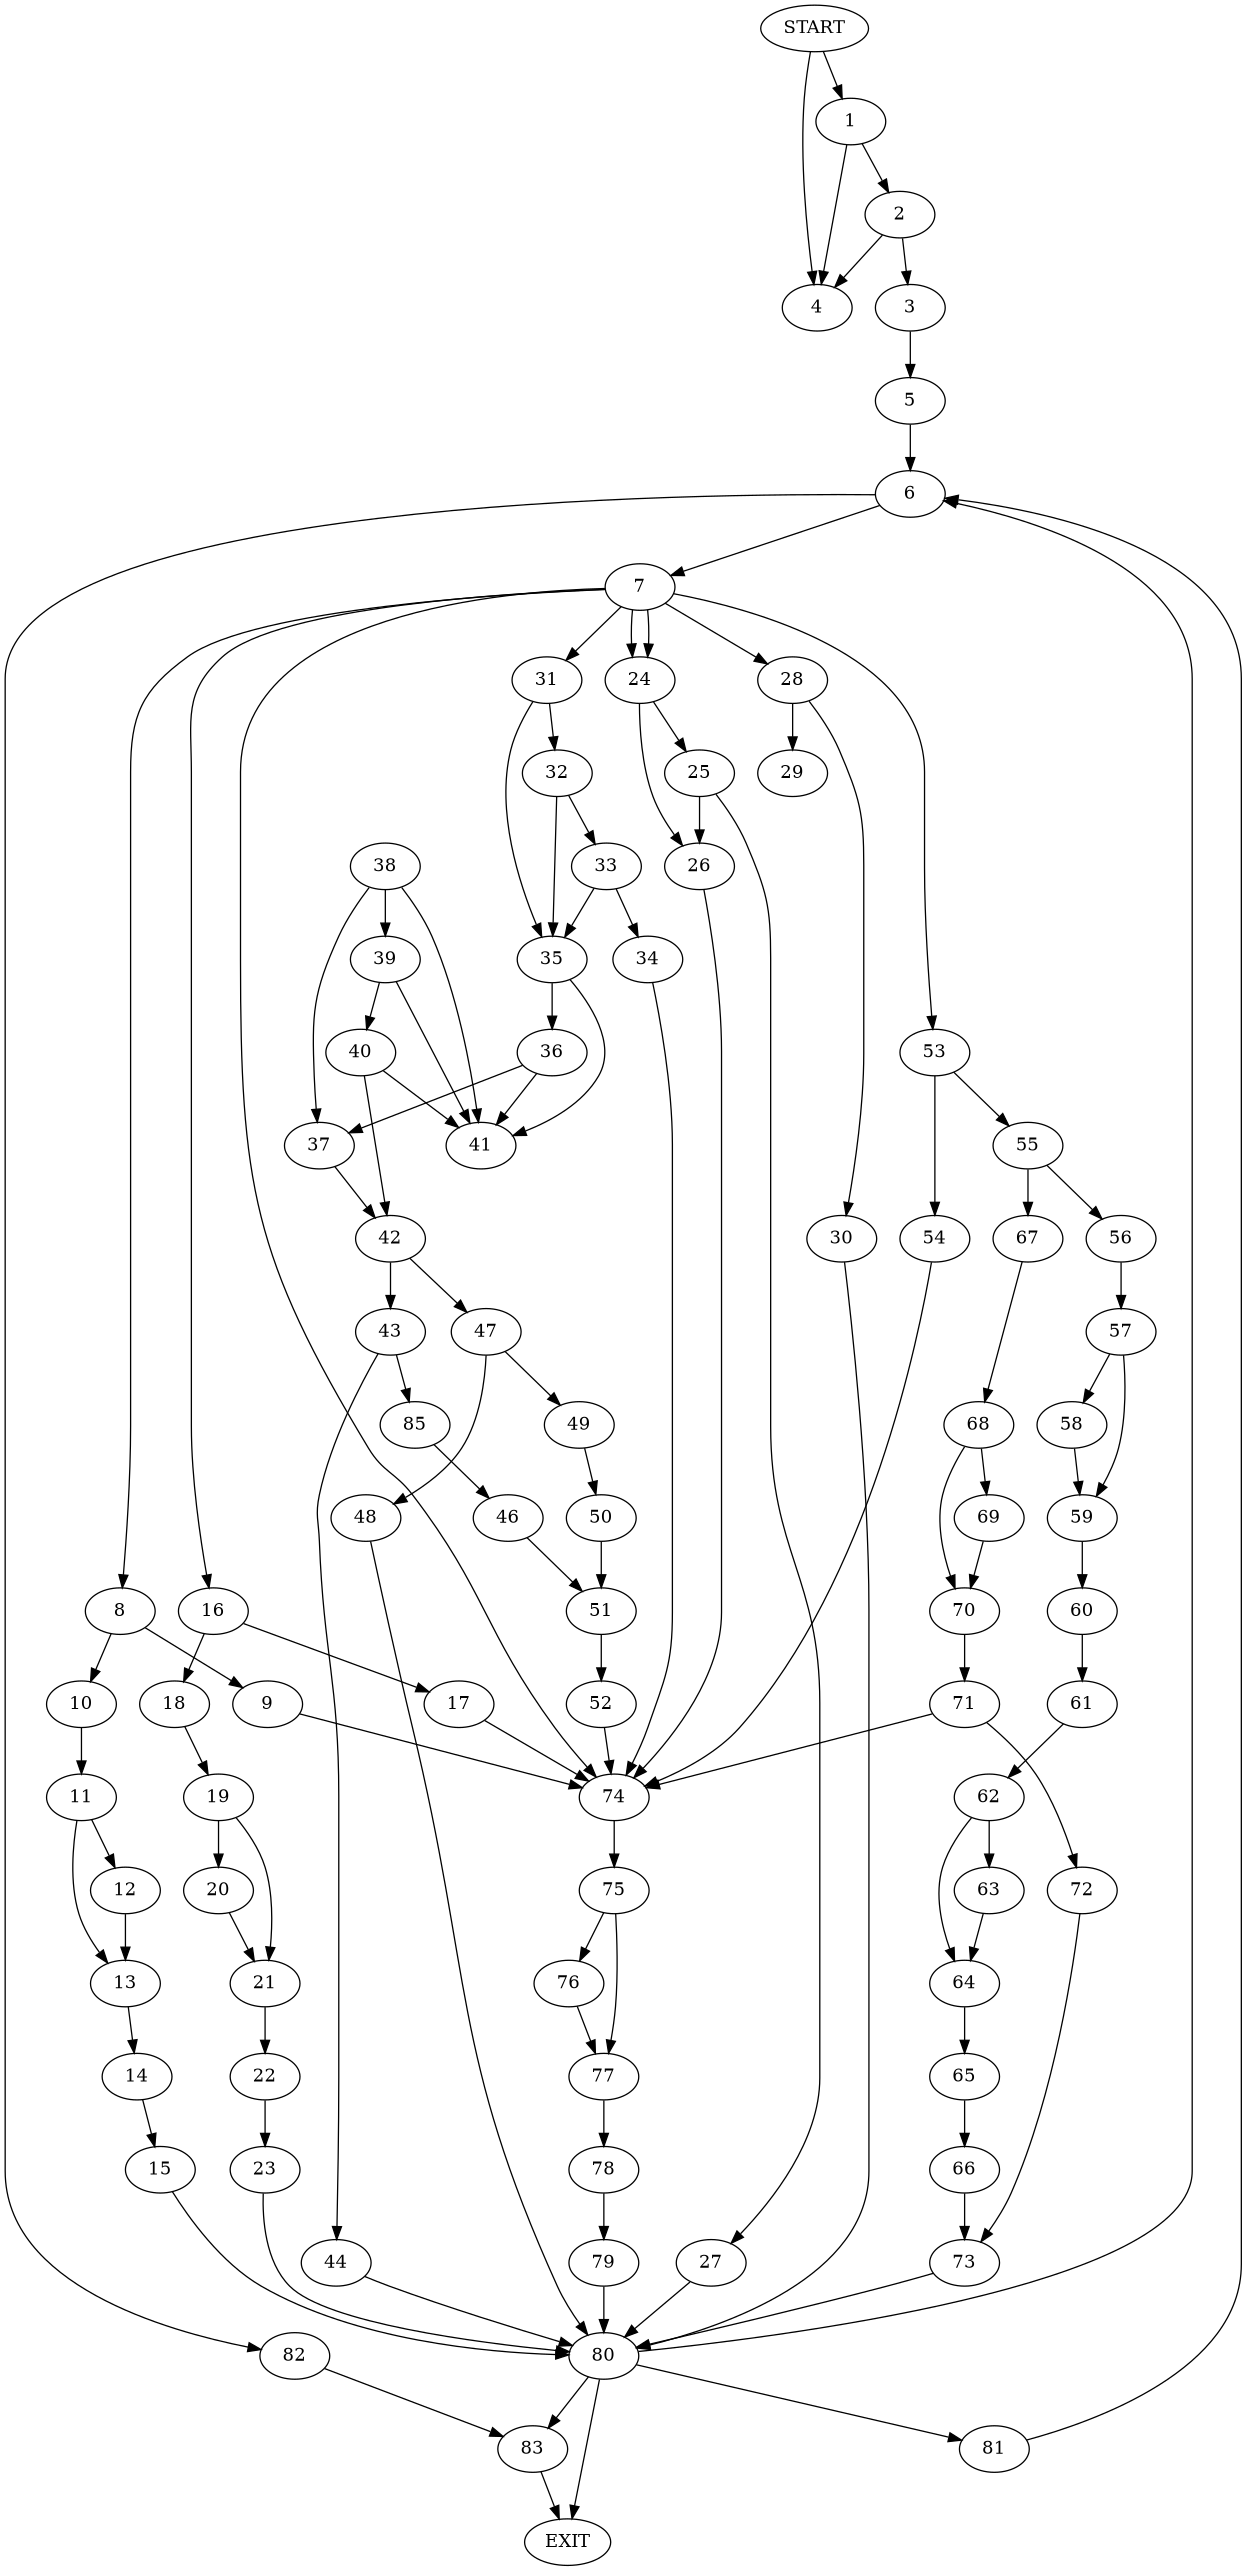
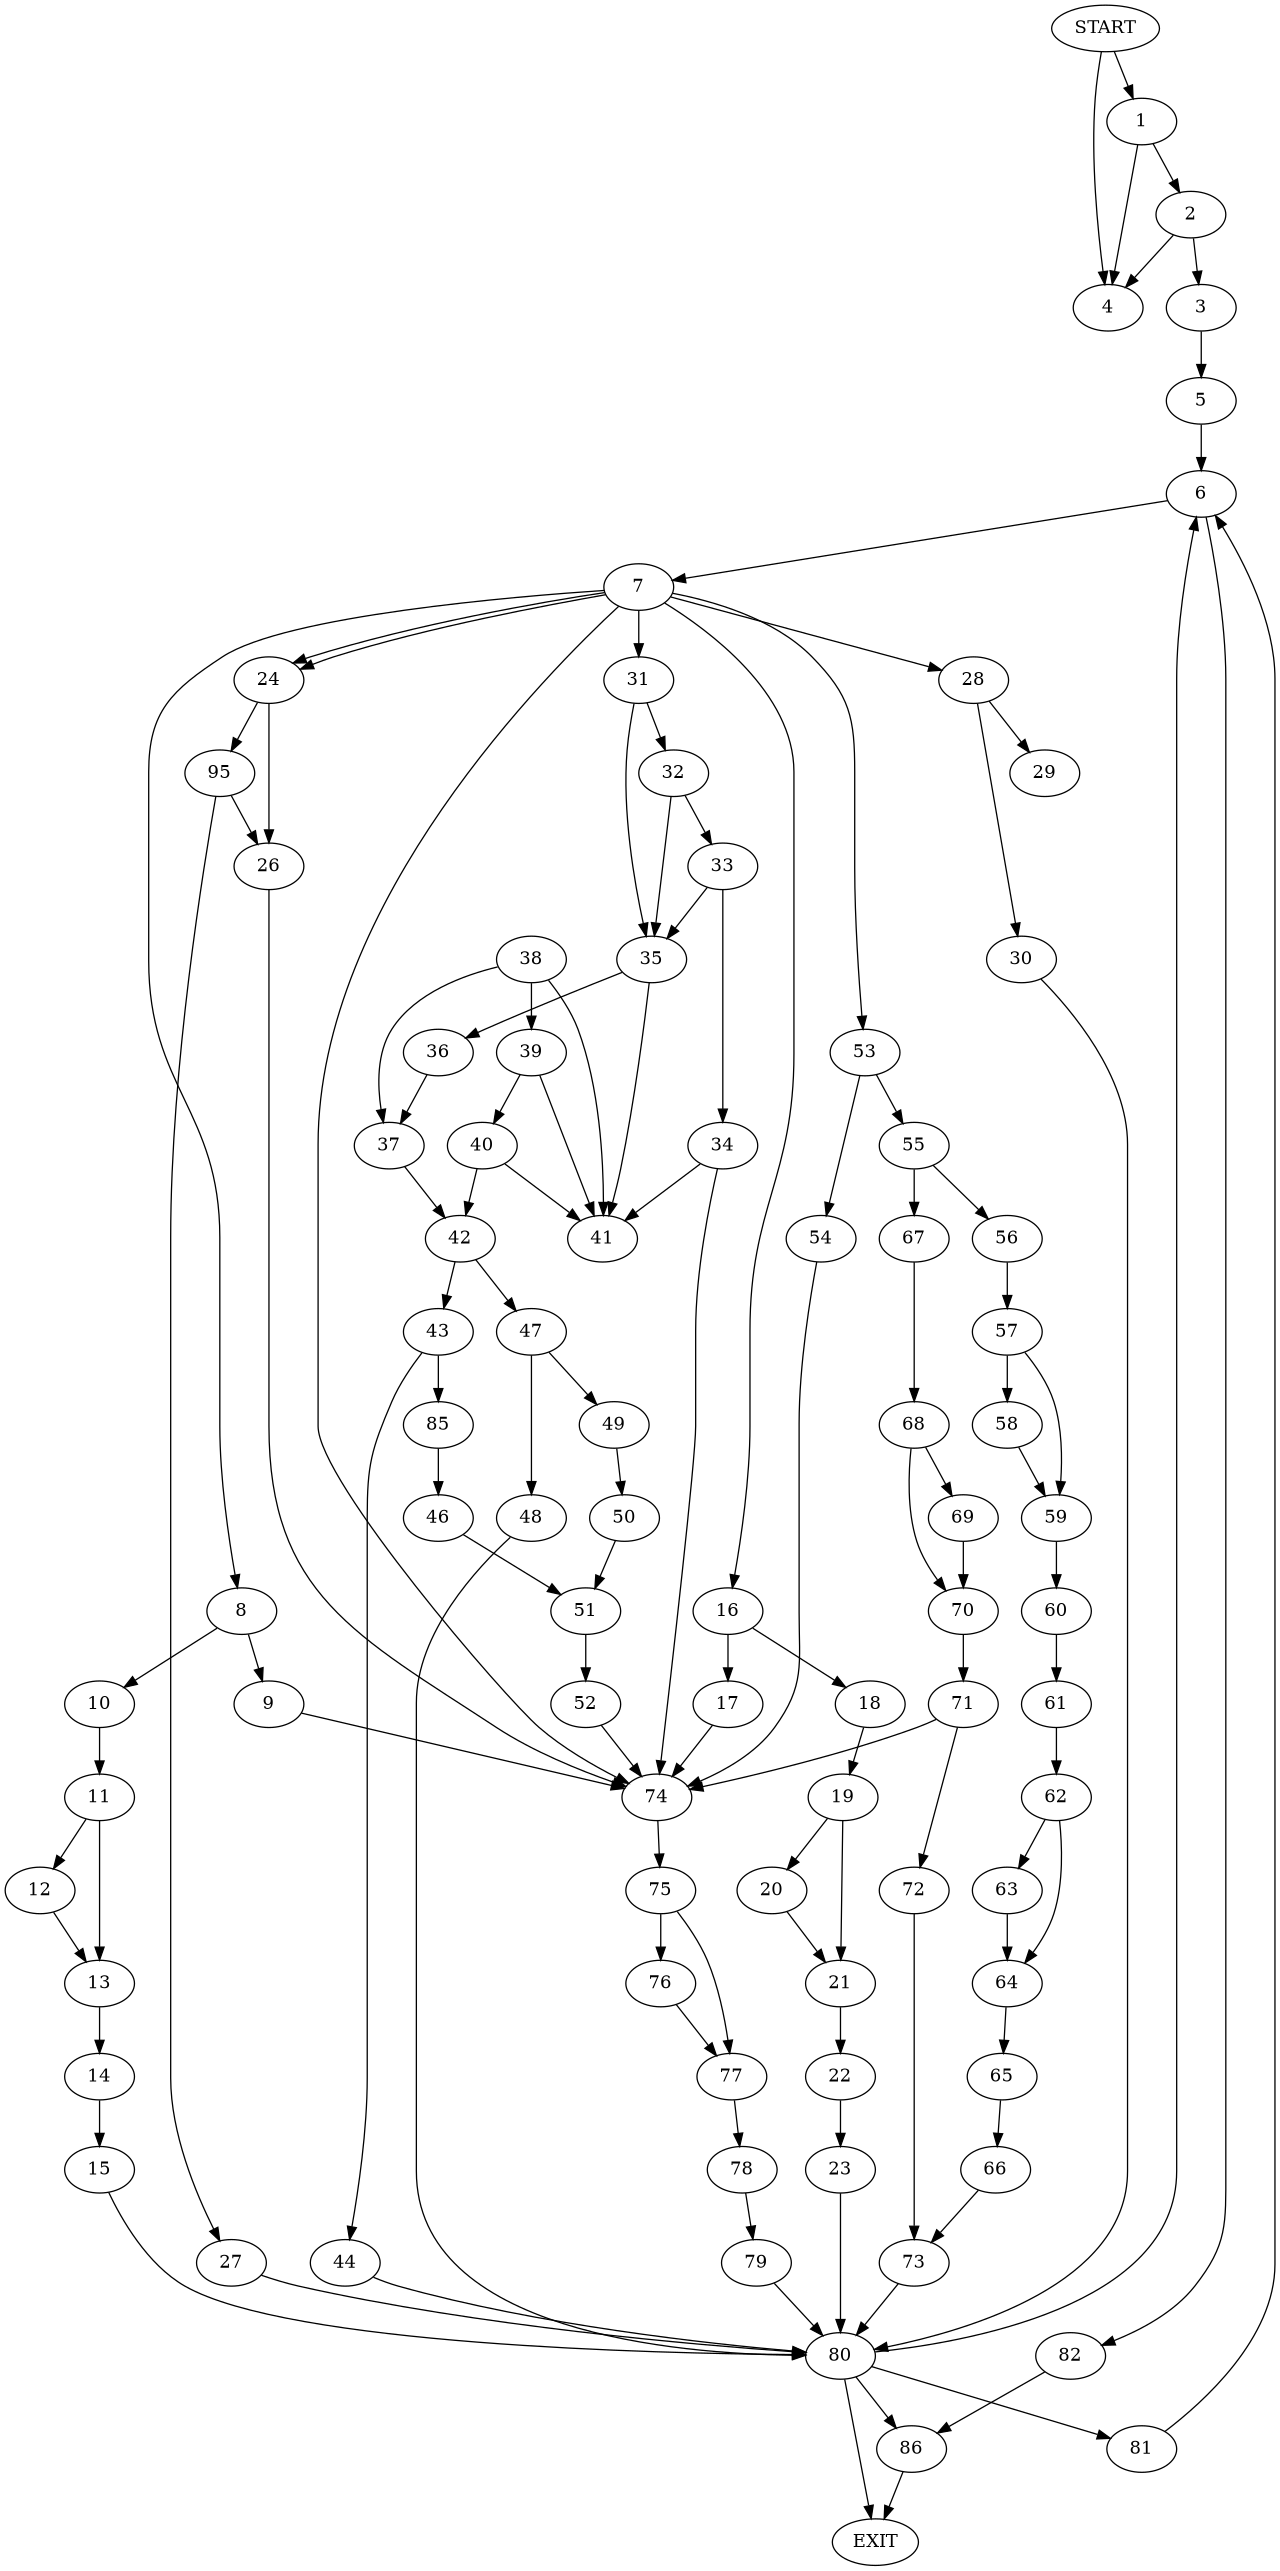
(700, 773) -> (220, 773)
(521, 1094) -> (668, 1188)
(533, 2449) -> (912, 2449)
